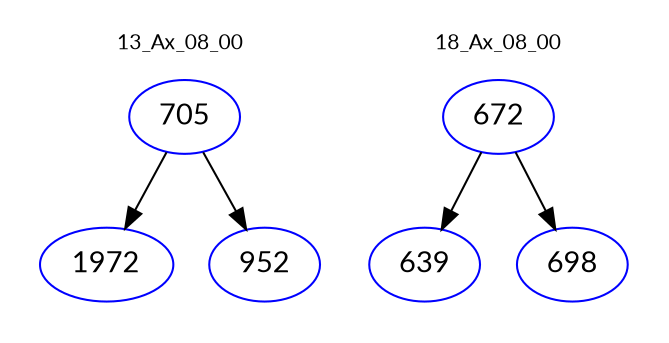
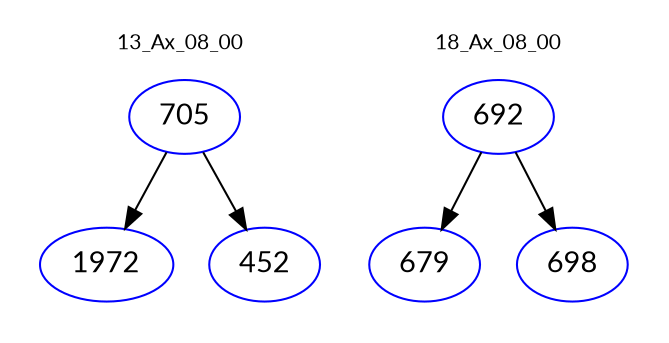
(498, 117) -> (498, 117)
(265, 265) -> (265, 265)
(425, 265) -> (425, 265)
